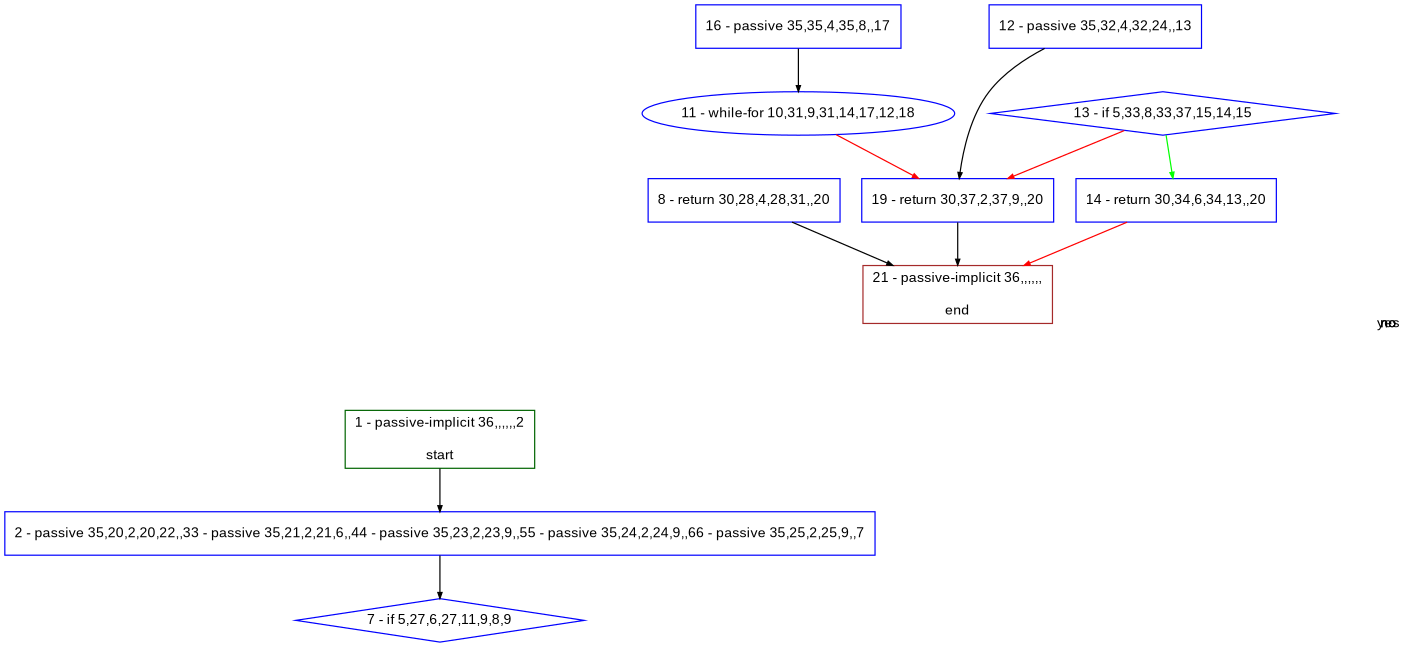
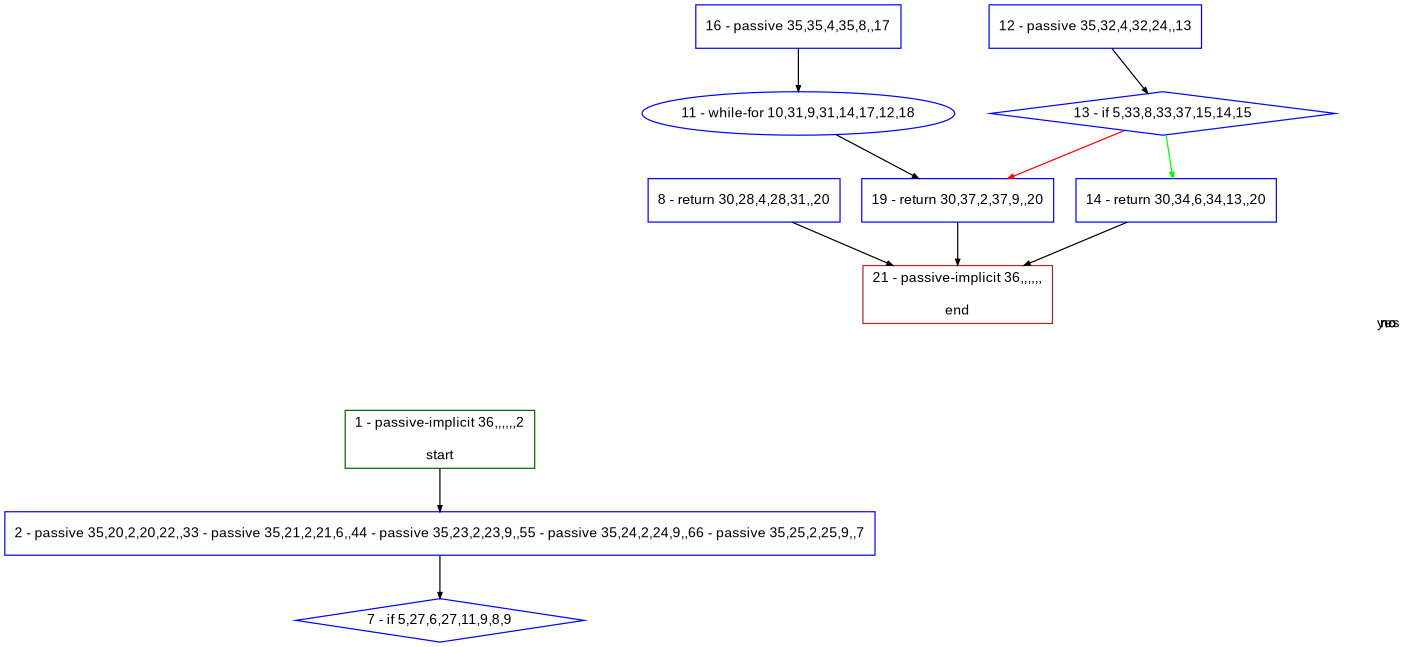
(985, 98) -> (1128, 69)
(875, 155) -> (875, 155)
(1079, 243) -> (1079, 243)
